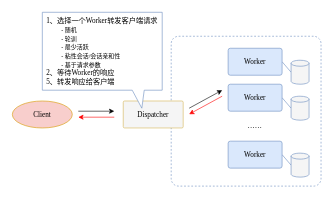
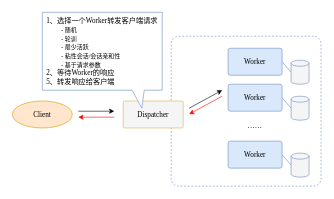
(42, 115) -> (42, 115)
